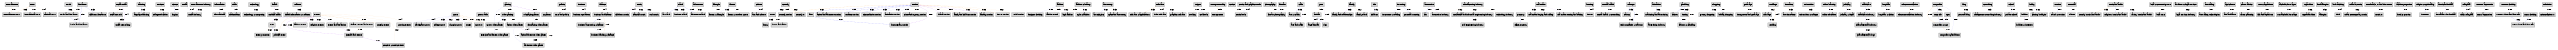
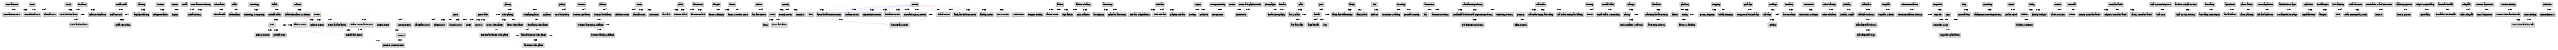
(1115, 10) -> (1115, 10)
(2425, 15) -> (2425, 15)
(450, 20) -> (450, 20)
none -> (401, 35)
